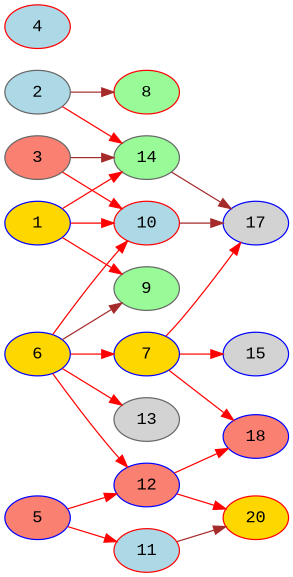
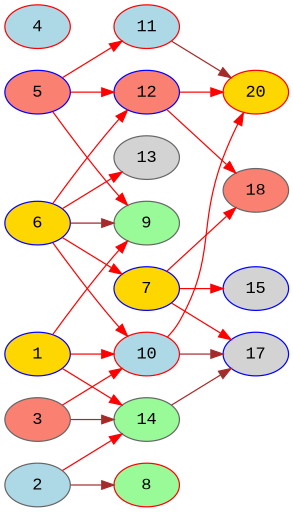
none -> (82, 150)
none -> (208, 221)
(256, 436) -> (256, 190)
